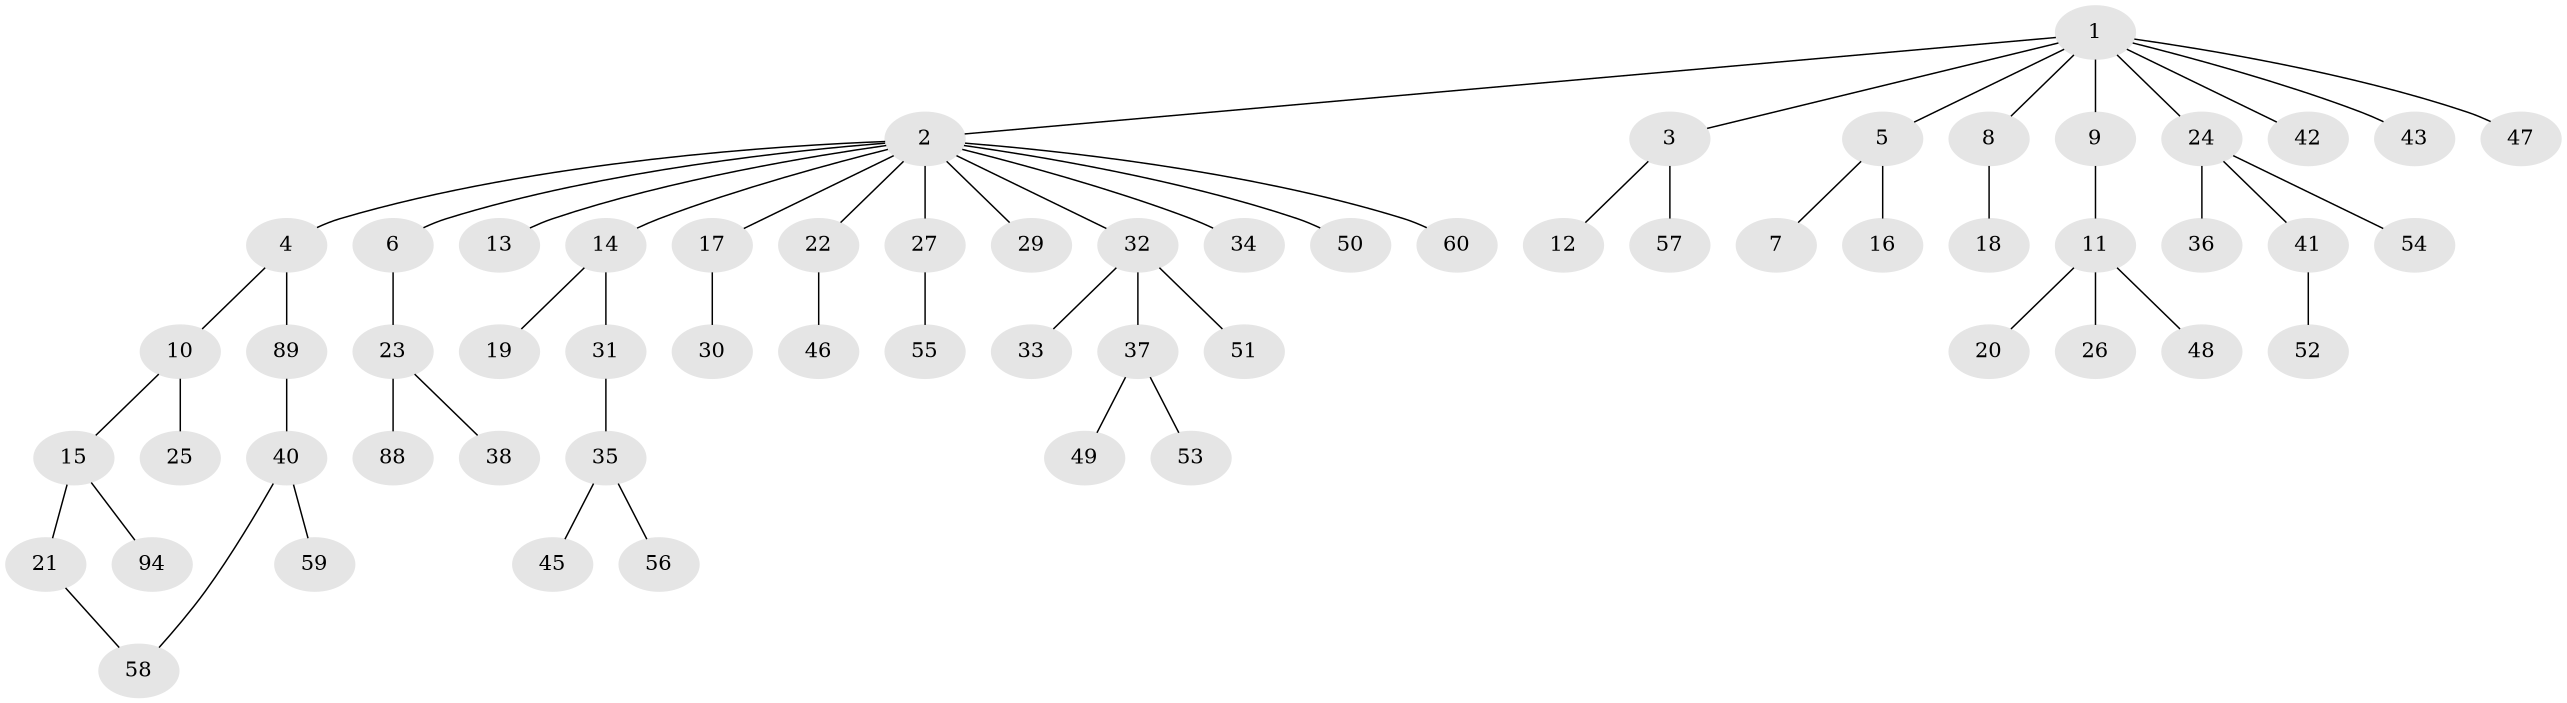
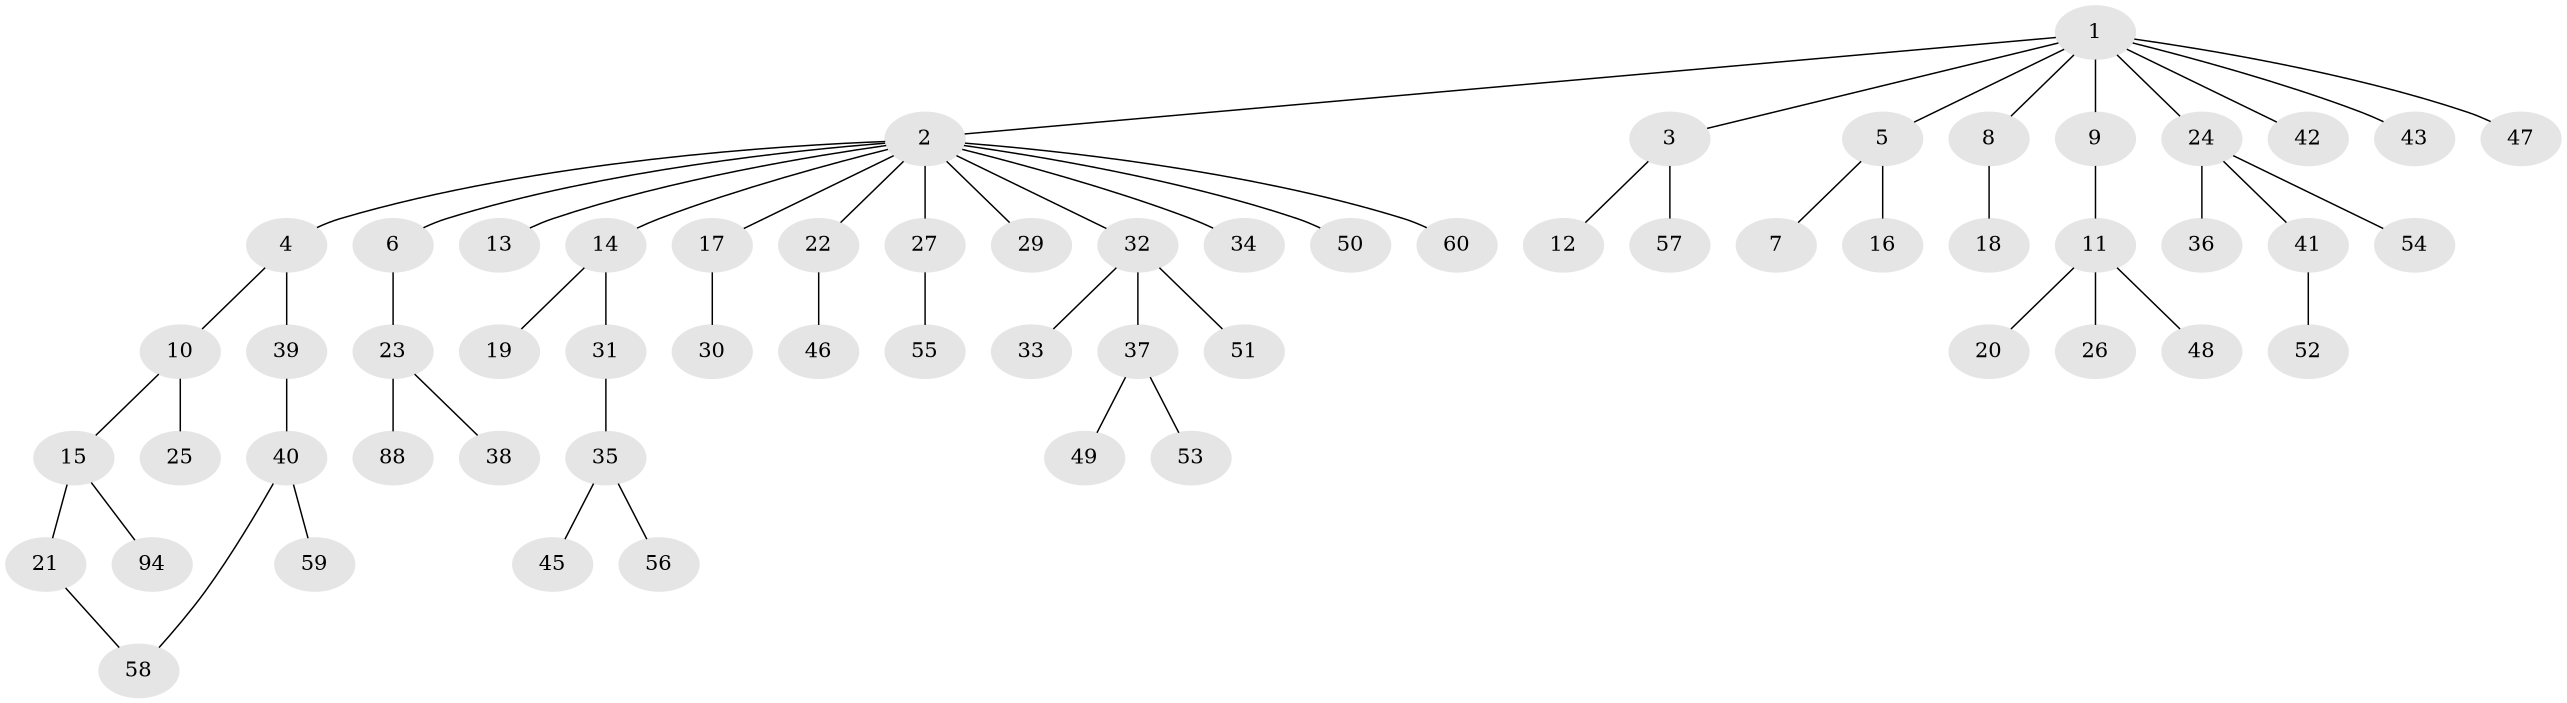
(287, 352) -> (287, 352)
